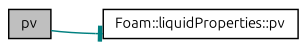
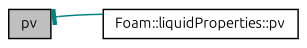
(73, 33) -> (81, 15)
